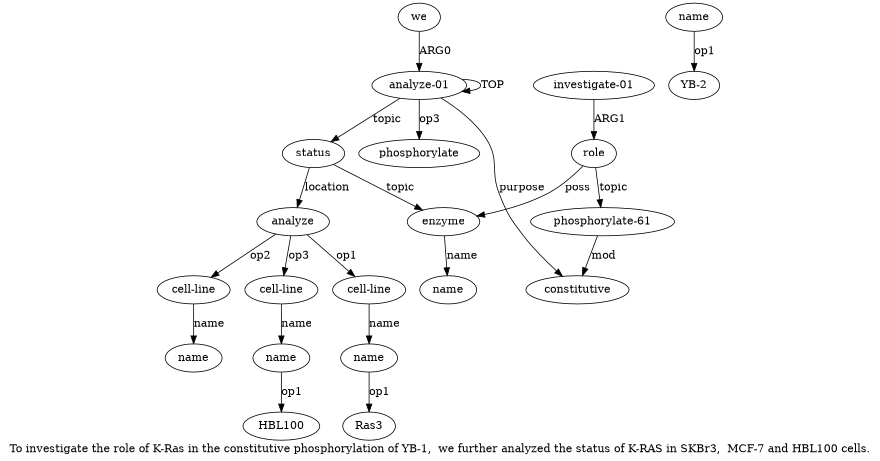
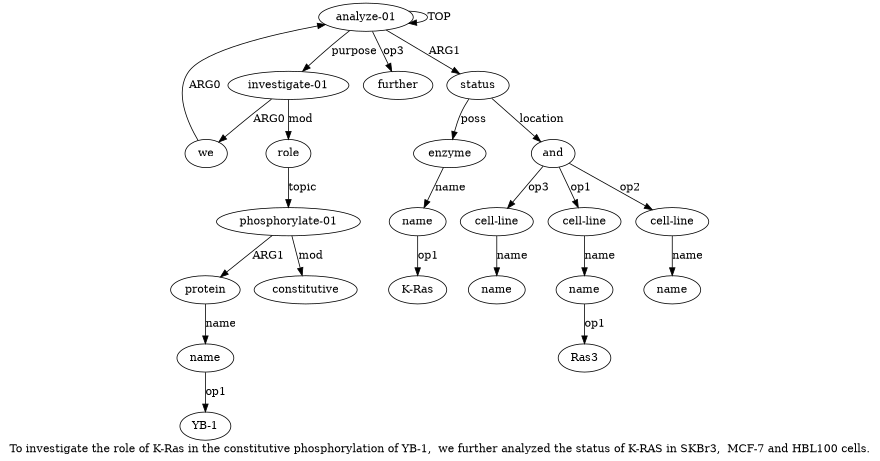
(694, 85) -> (205, 426)
none -> (248, 118)
(387, 119) -> (445, 51)
(610, 119) -> (301, 119)
(419, 154) -> (398, 85)
(496, 183) -> (329, 48)
(400, 188) -> (474, 119)
(538, 198) -> none
(293, 222) -> (553, 154)
(603, 222) -> (288, 222)
none -> (205, 290)
none -> (418, 290)
(281, 426) -> none
